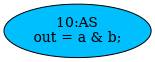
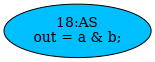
(78, 31) -> (78, 31)
